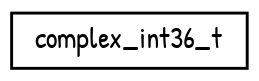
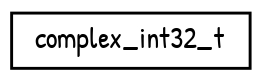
(129, 41) -> (131, 41)
